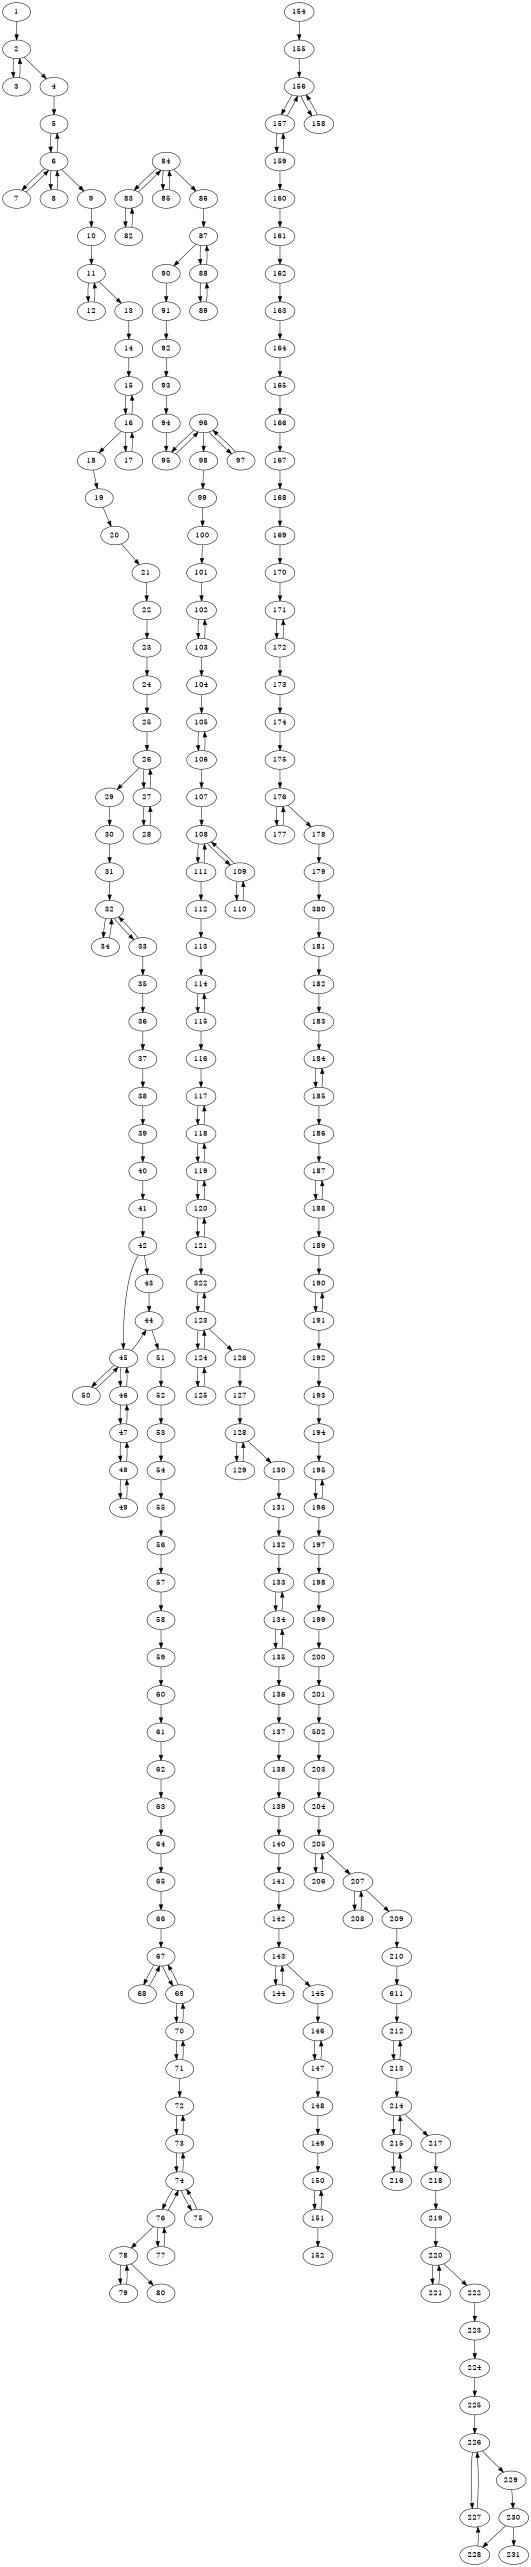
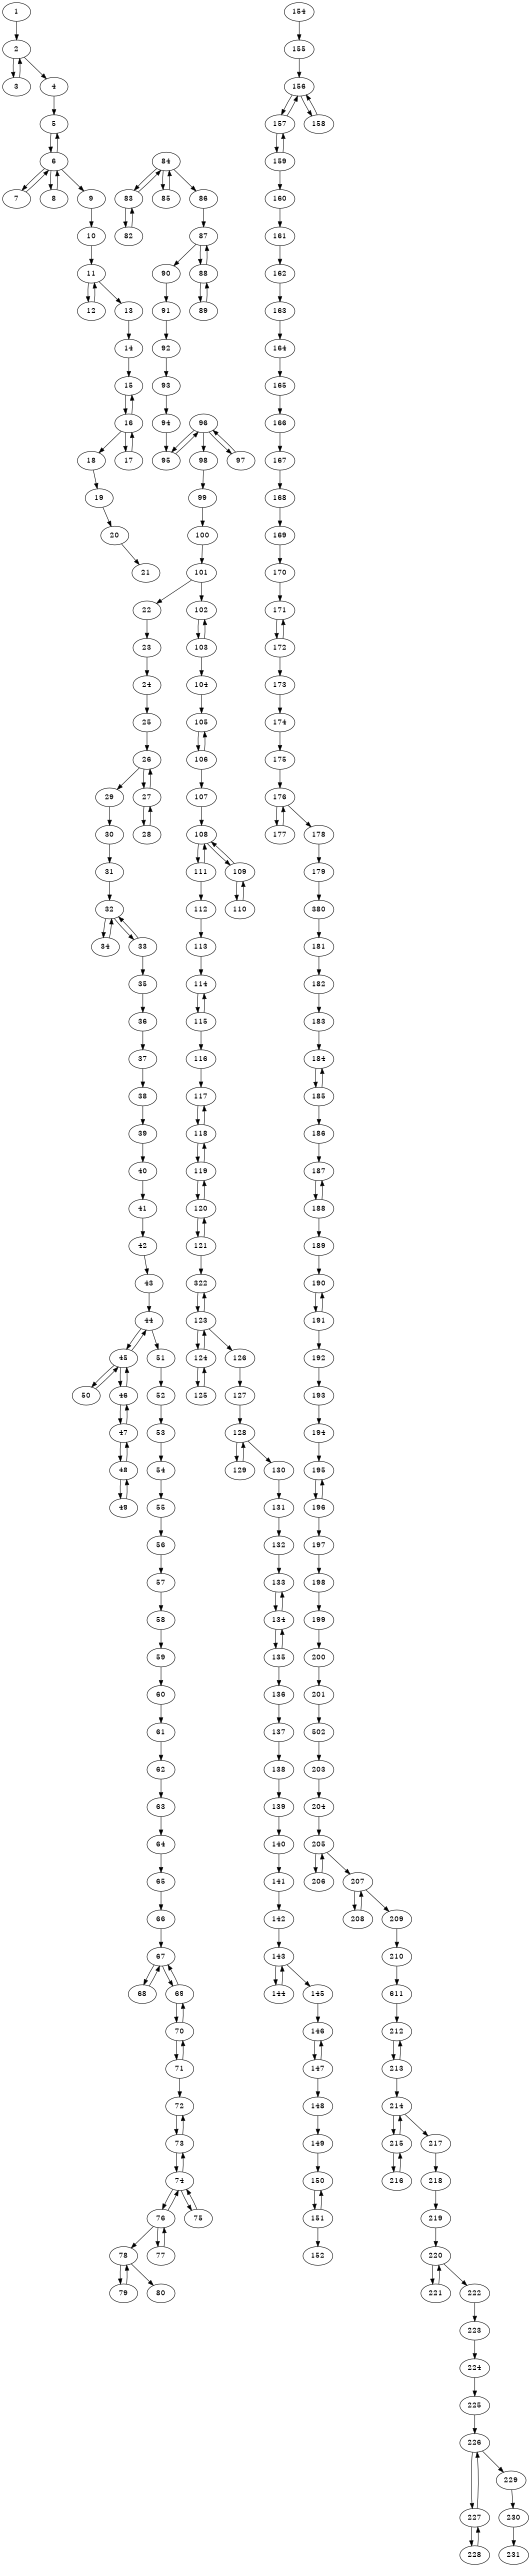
(146, 589) -> (176, 590)
(126, 1298) -> (135, 1337)
(496, 2535) -> (471, 2534)
